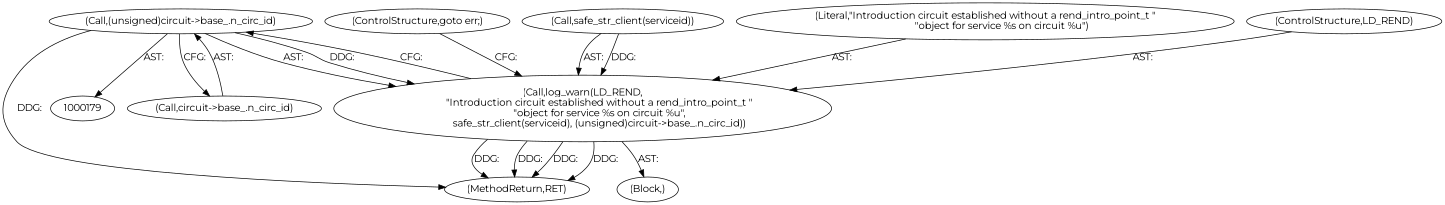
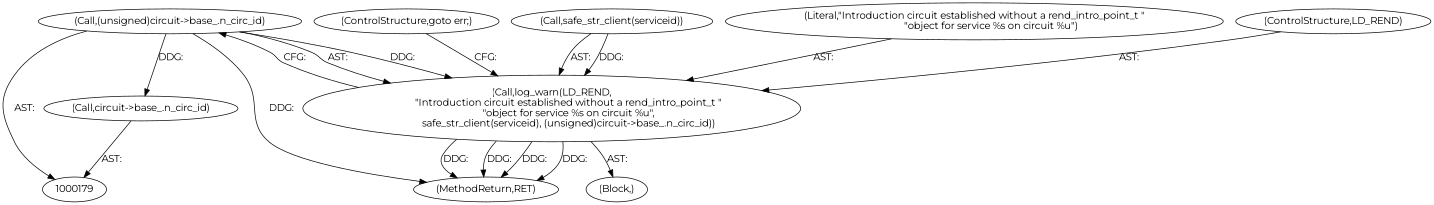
(196, 58) -> (172, 58)
(215, 66) -> (110, 146)
